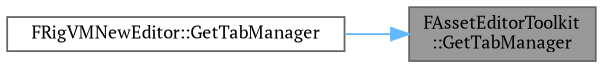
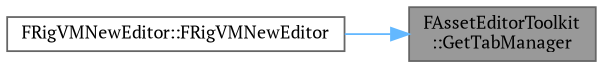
(176, 34) -> (176, 34)
